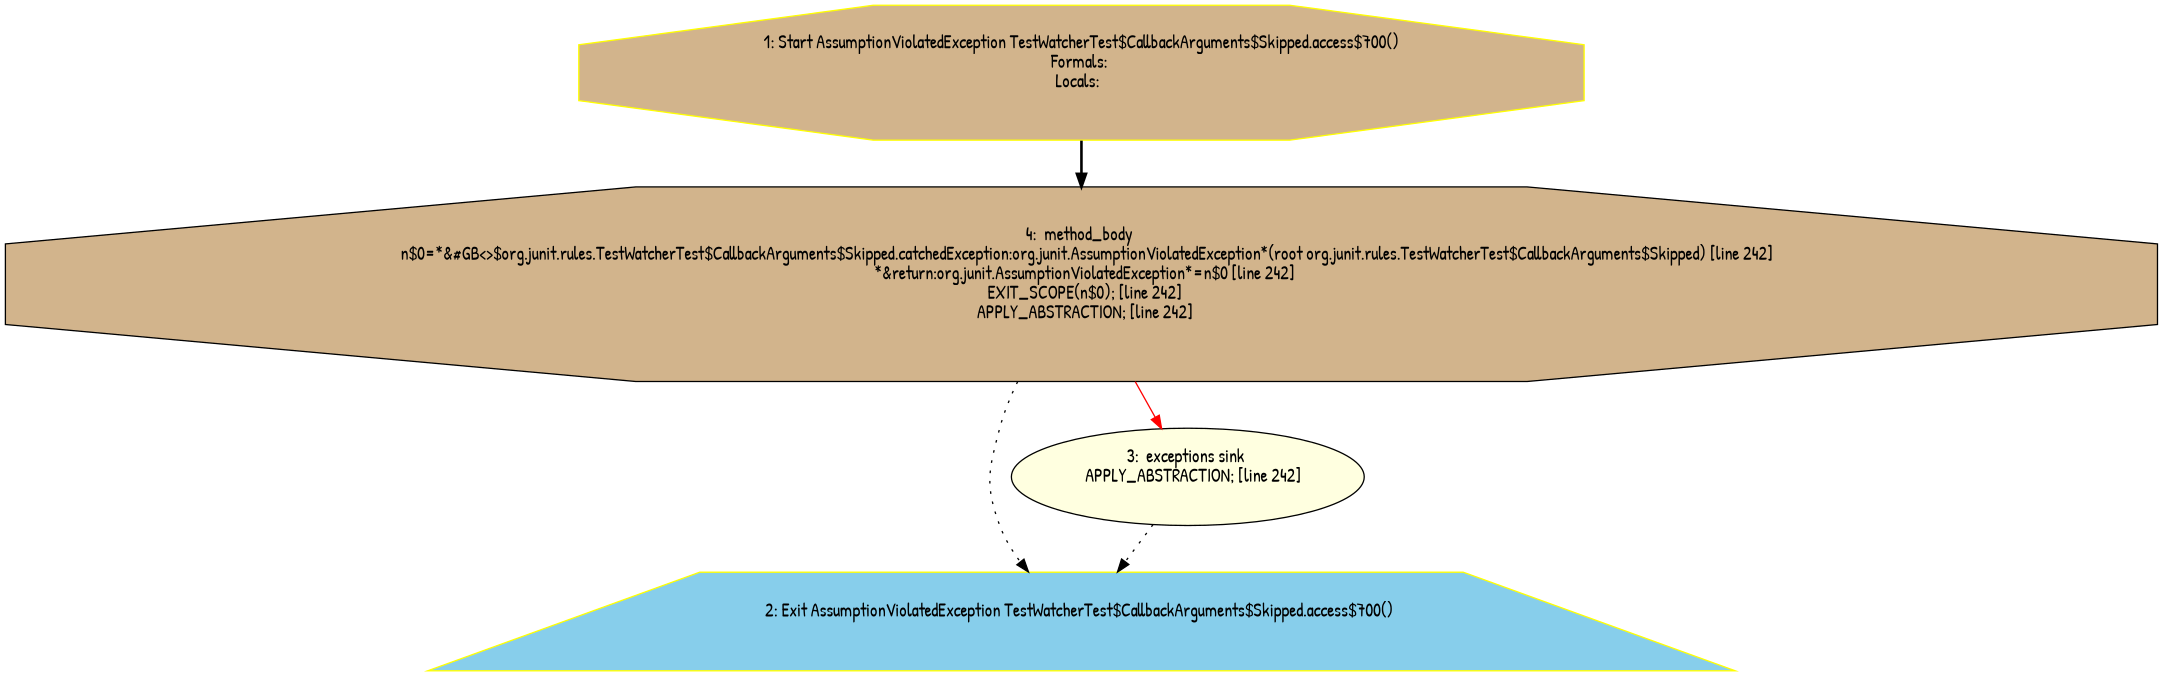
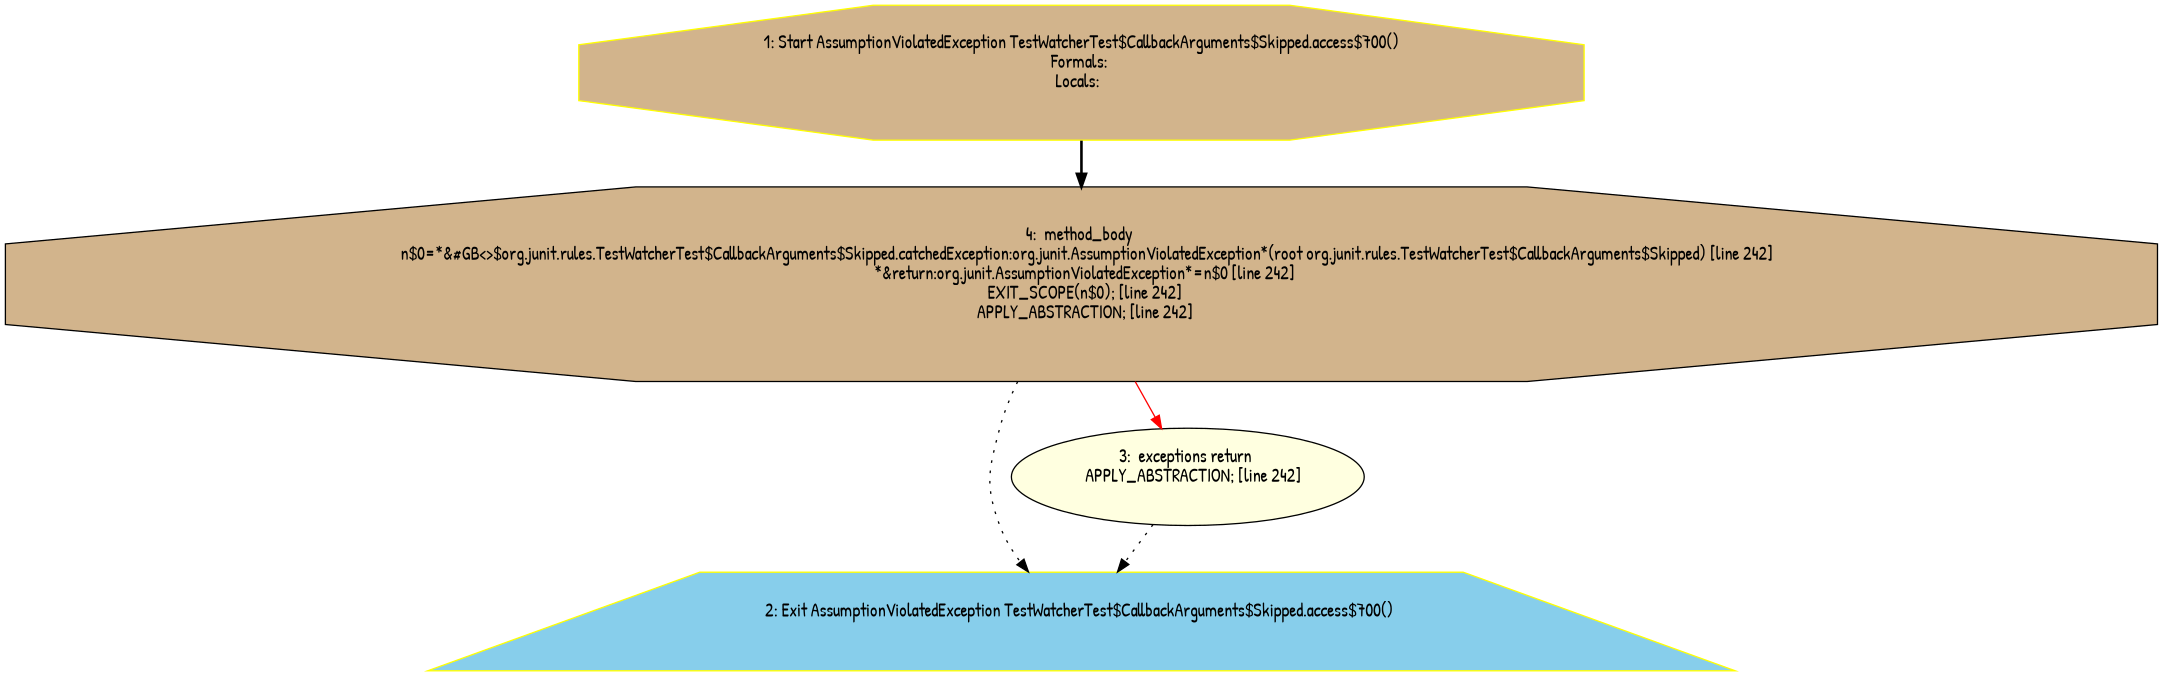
(1188, 477) -> (1188, 477)
